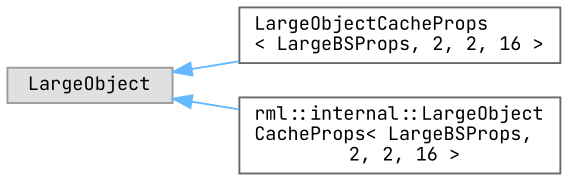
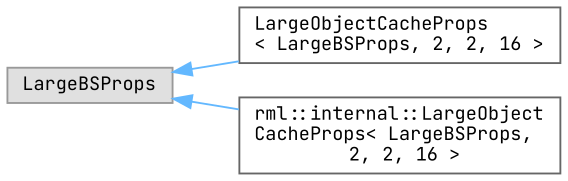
(90, 85) -> (90, 85)
